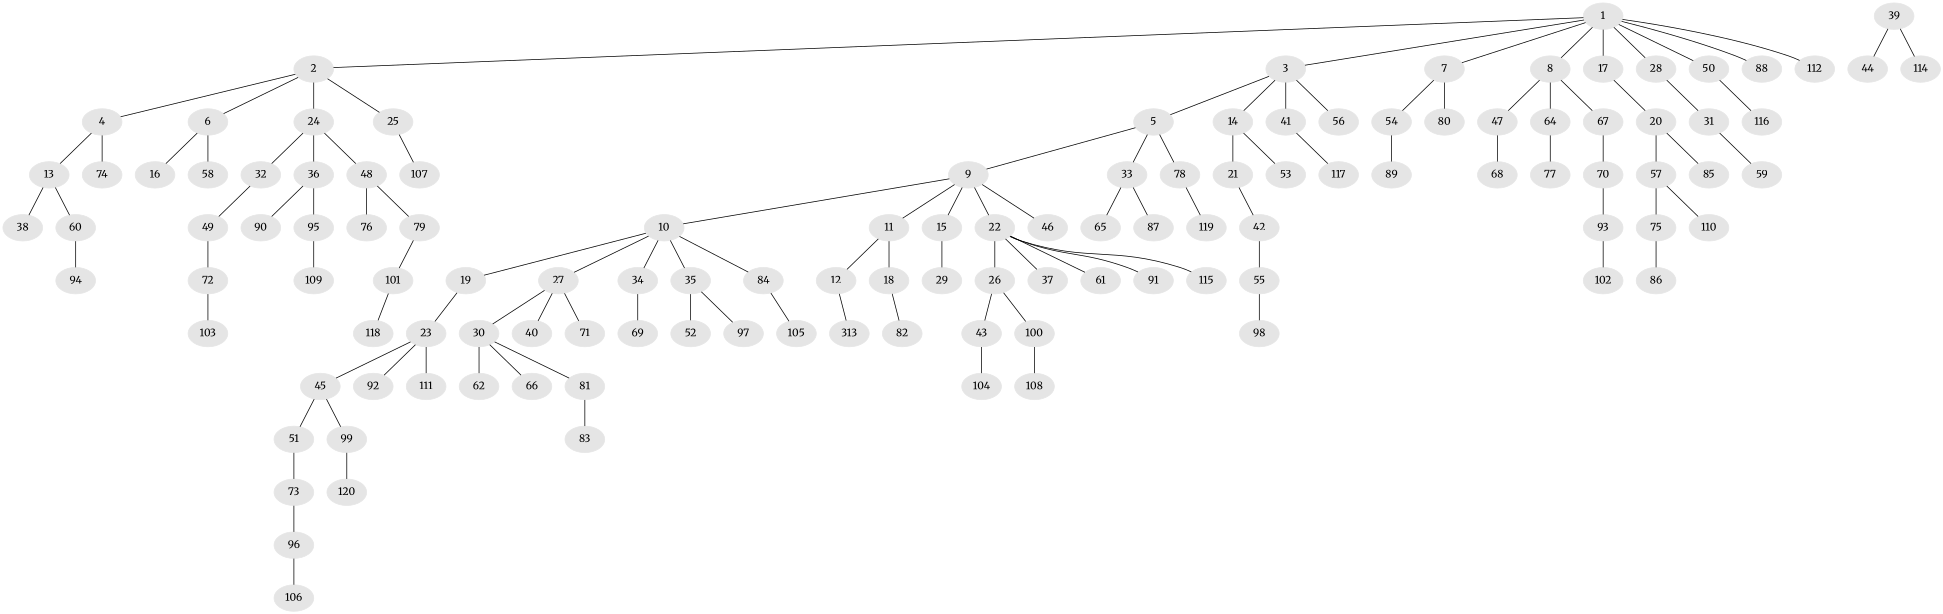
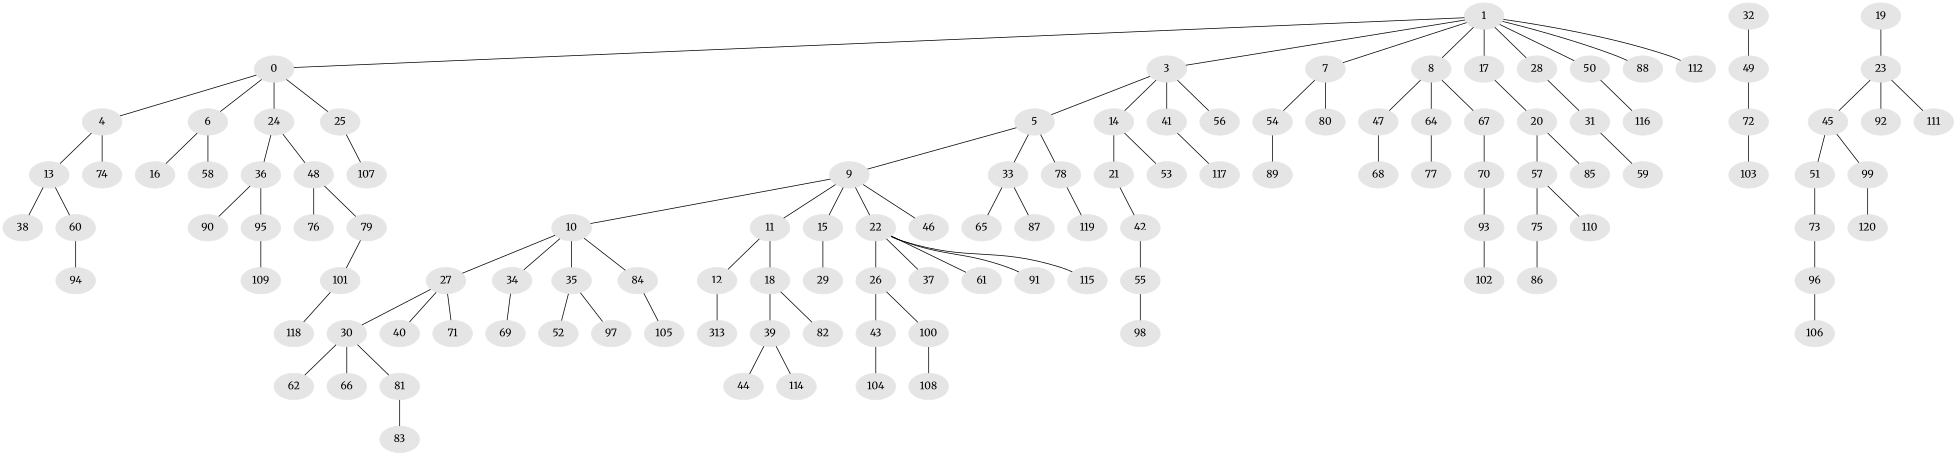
(314, 69) -> (274, 69)
(287, 148) -> none
(565, 254) -> none
none -> (770, 307)
